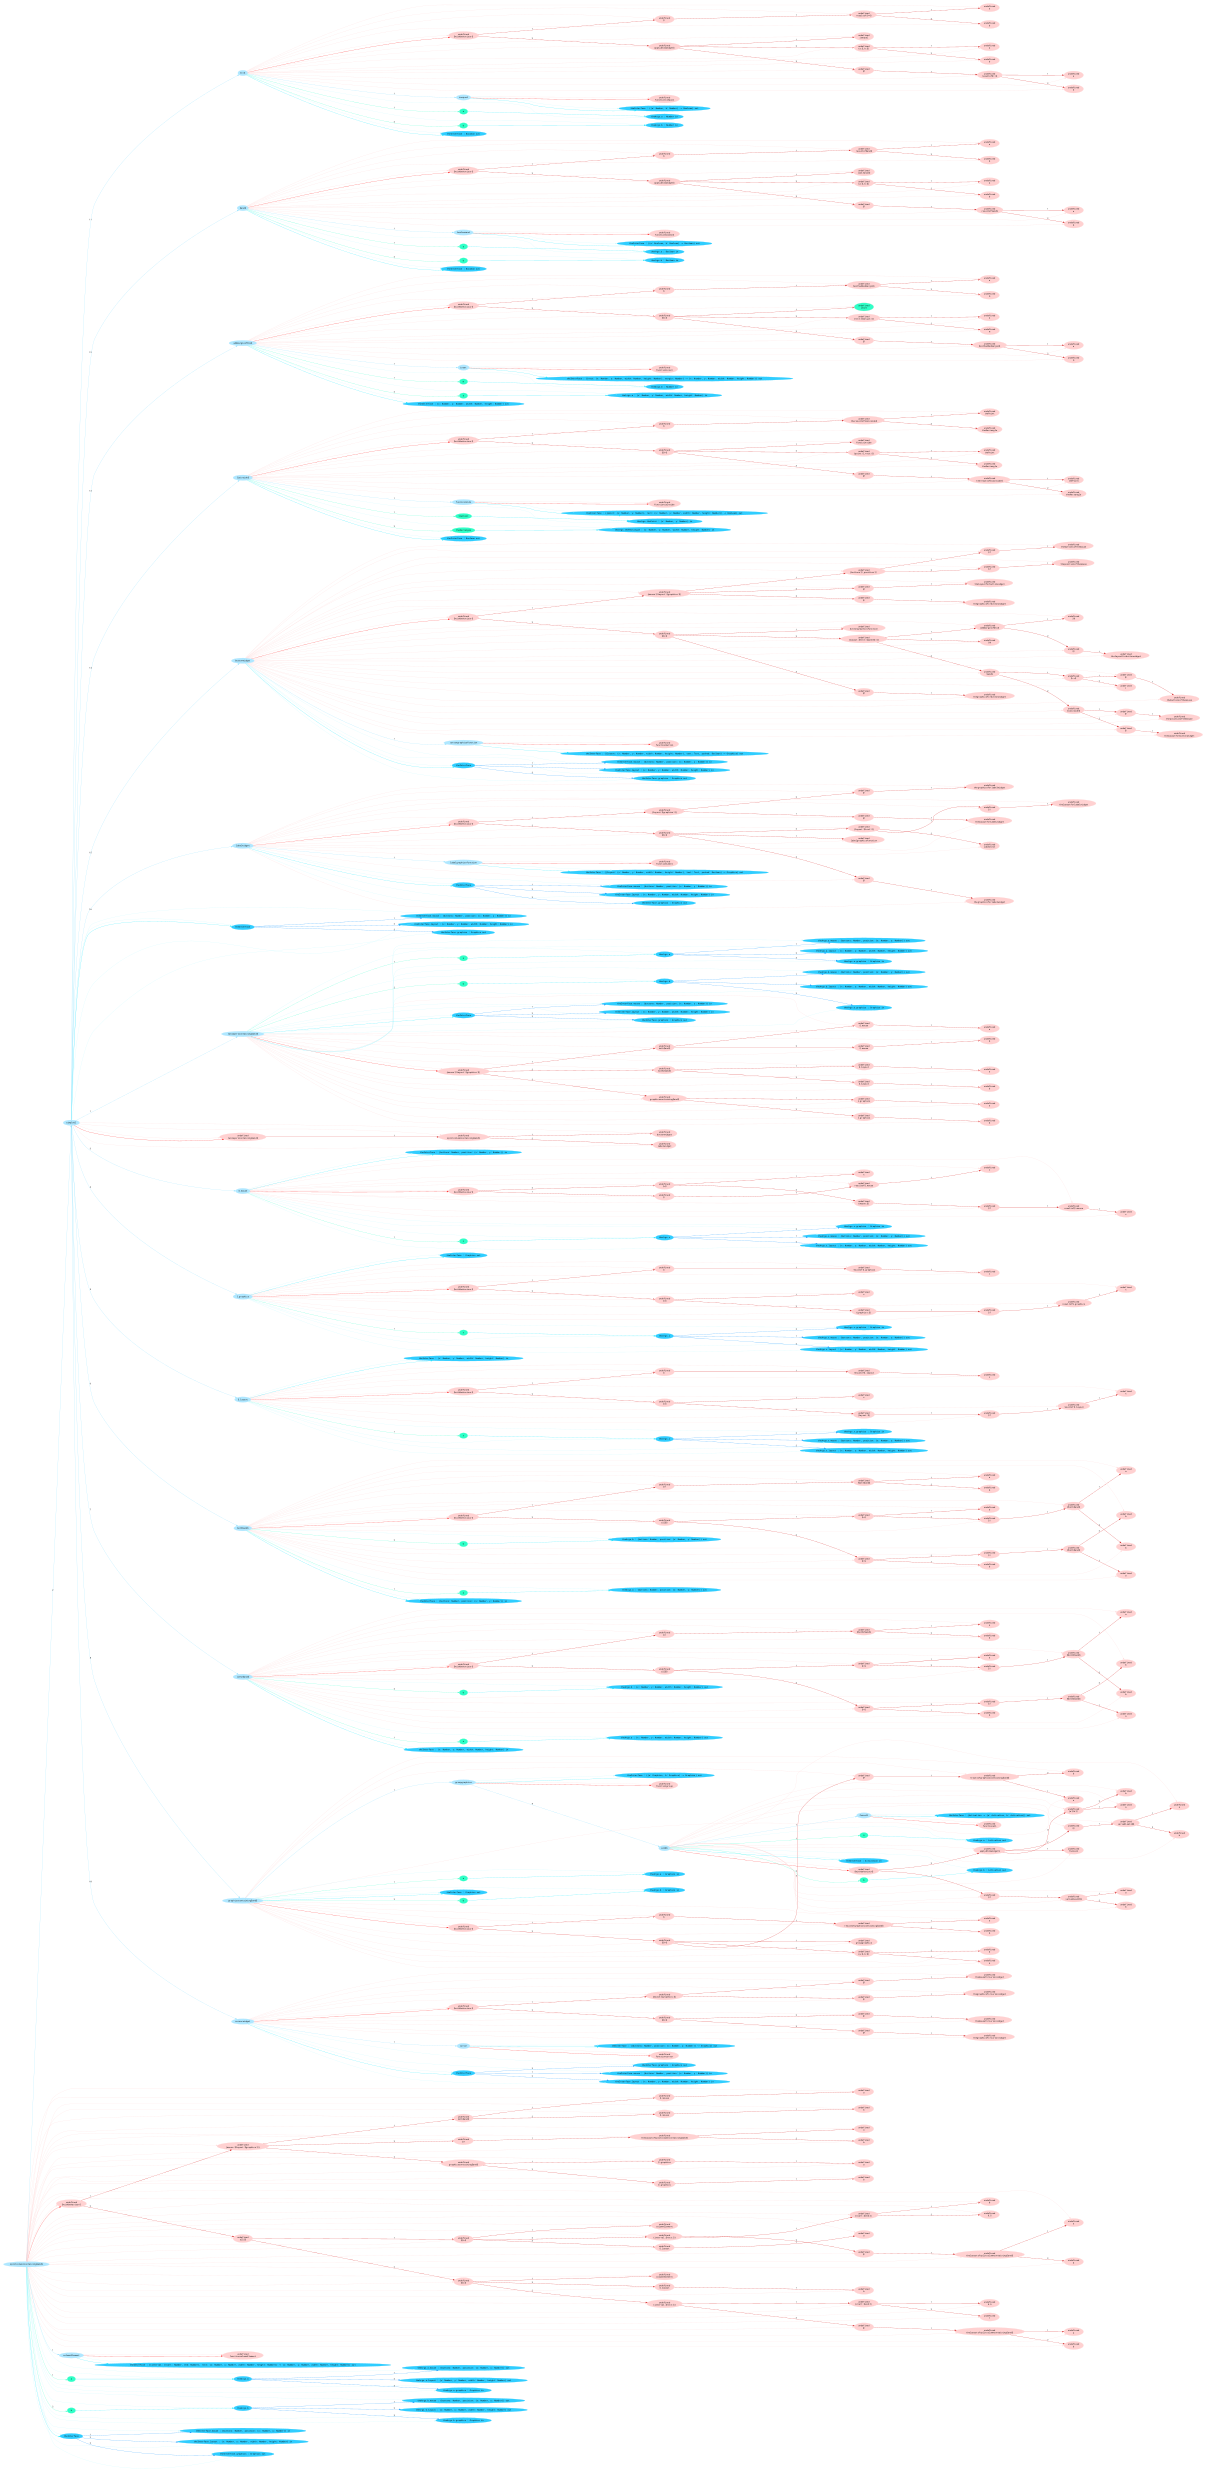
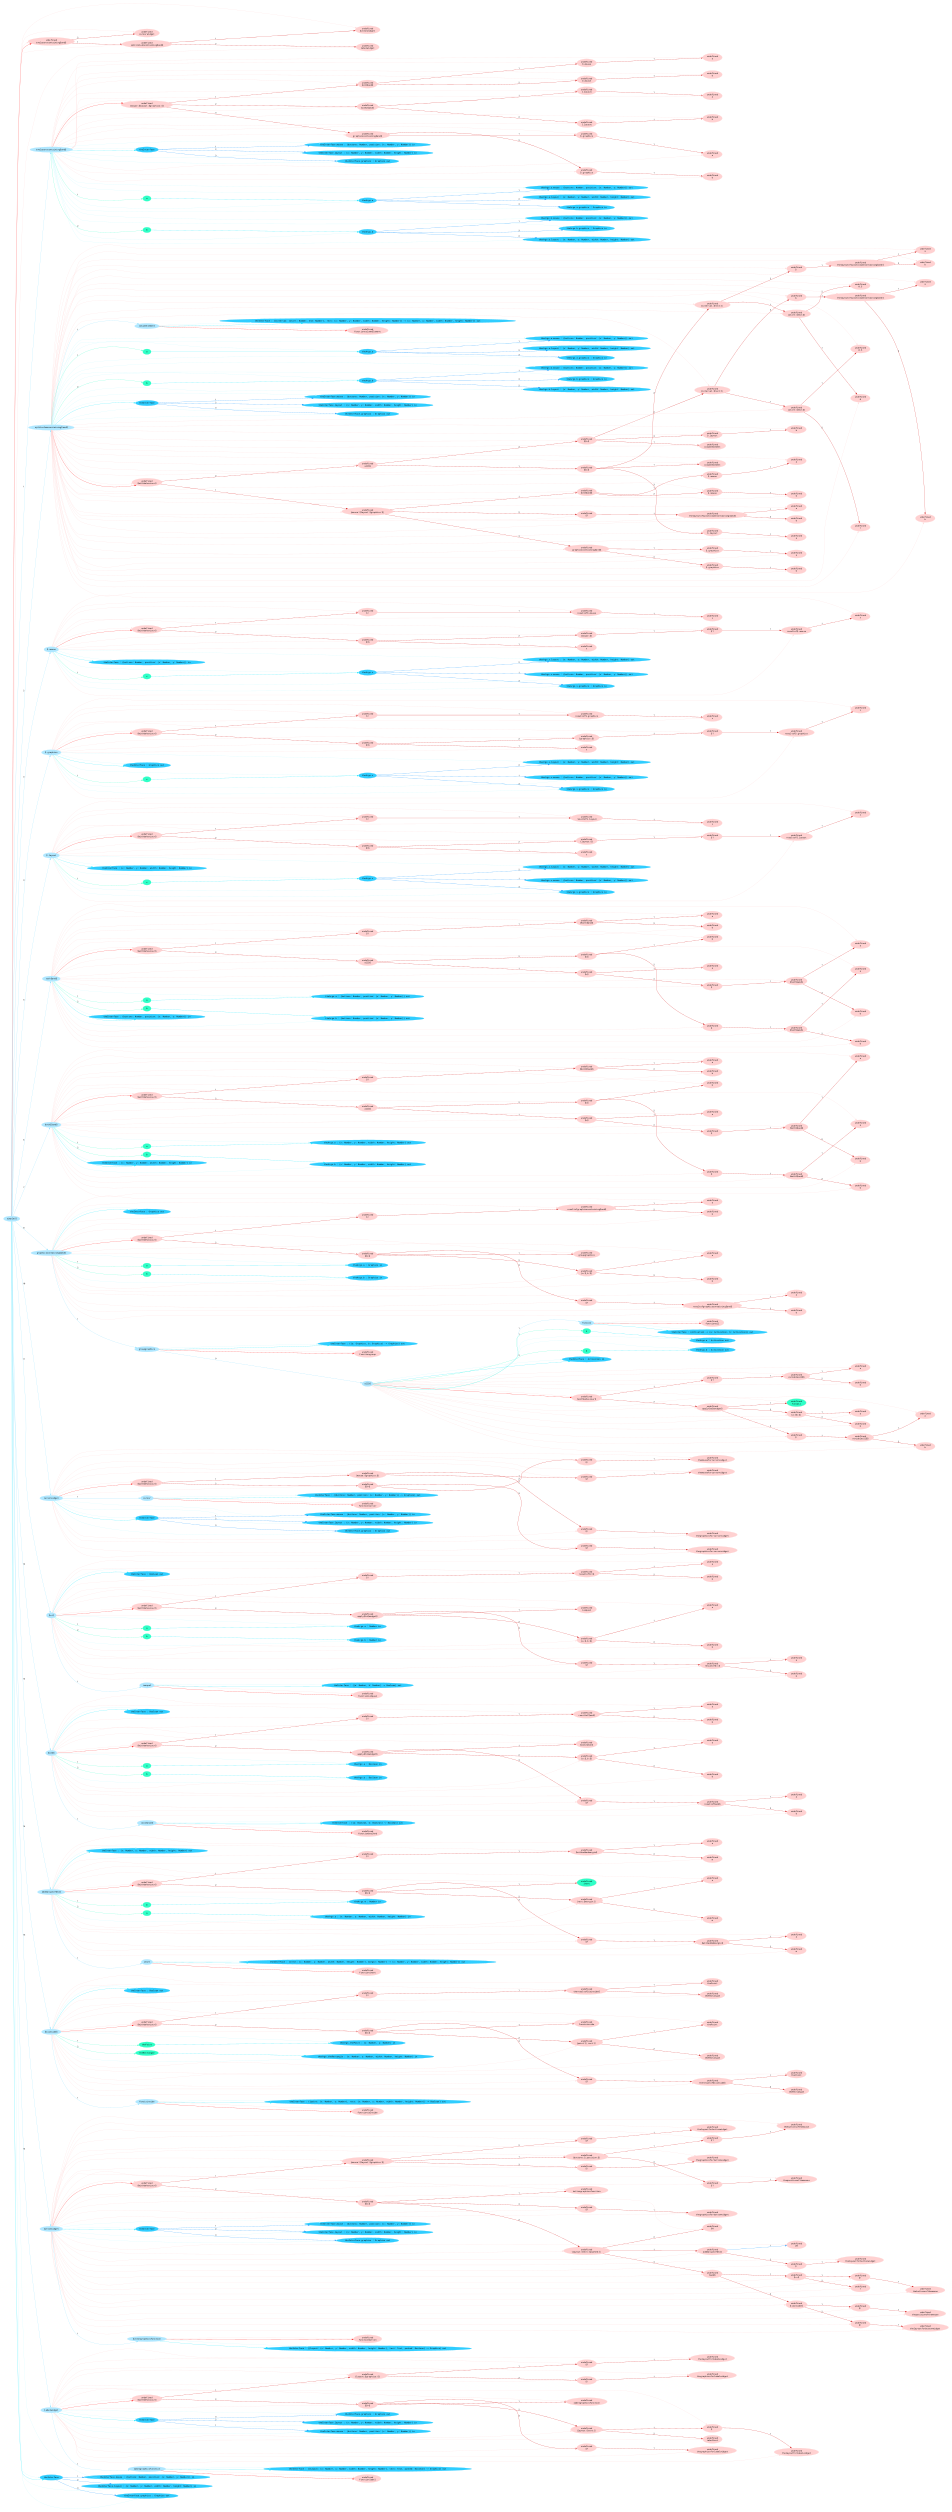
none -> (147, 33)
(1033, 622) -> (756, 2248)
(49, 1694) -> (18, 823)
(1074, 1850) -> (796, 1403)
